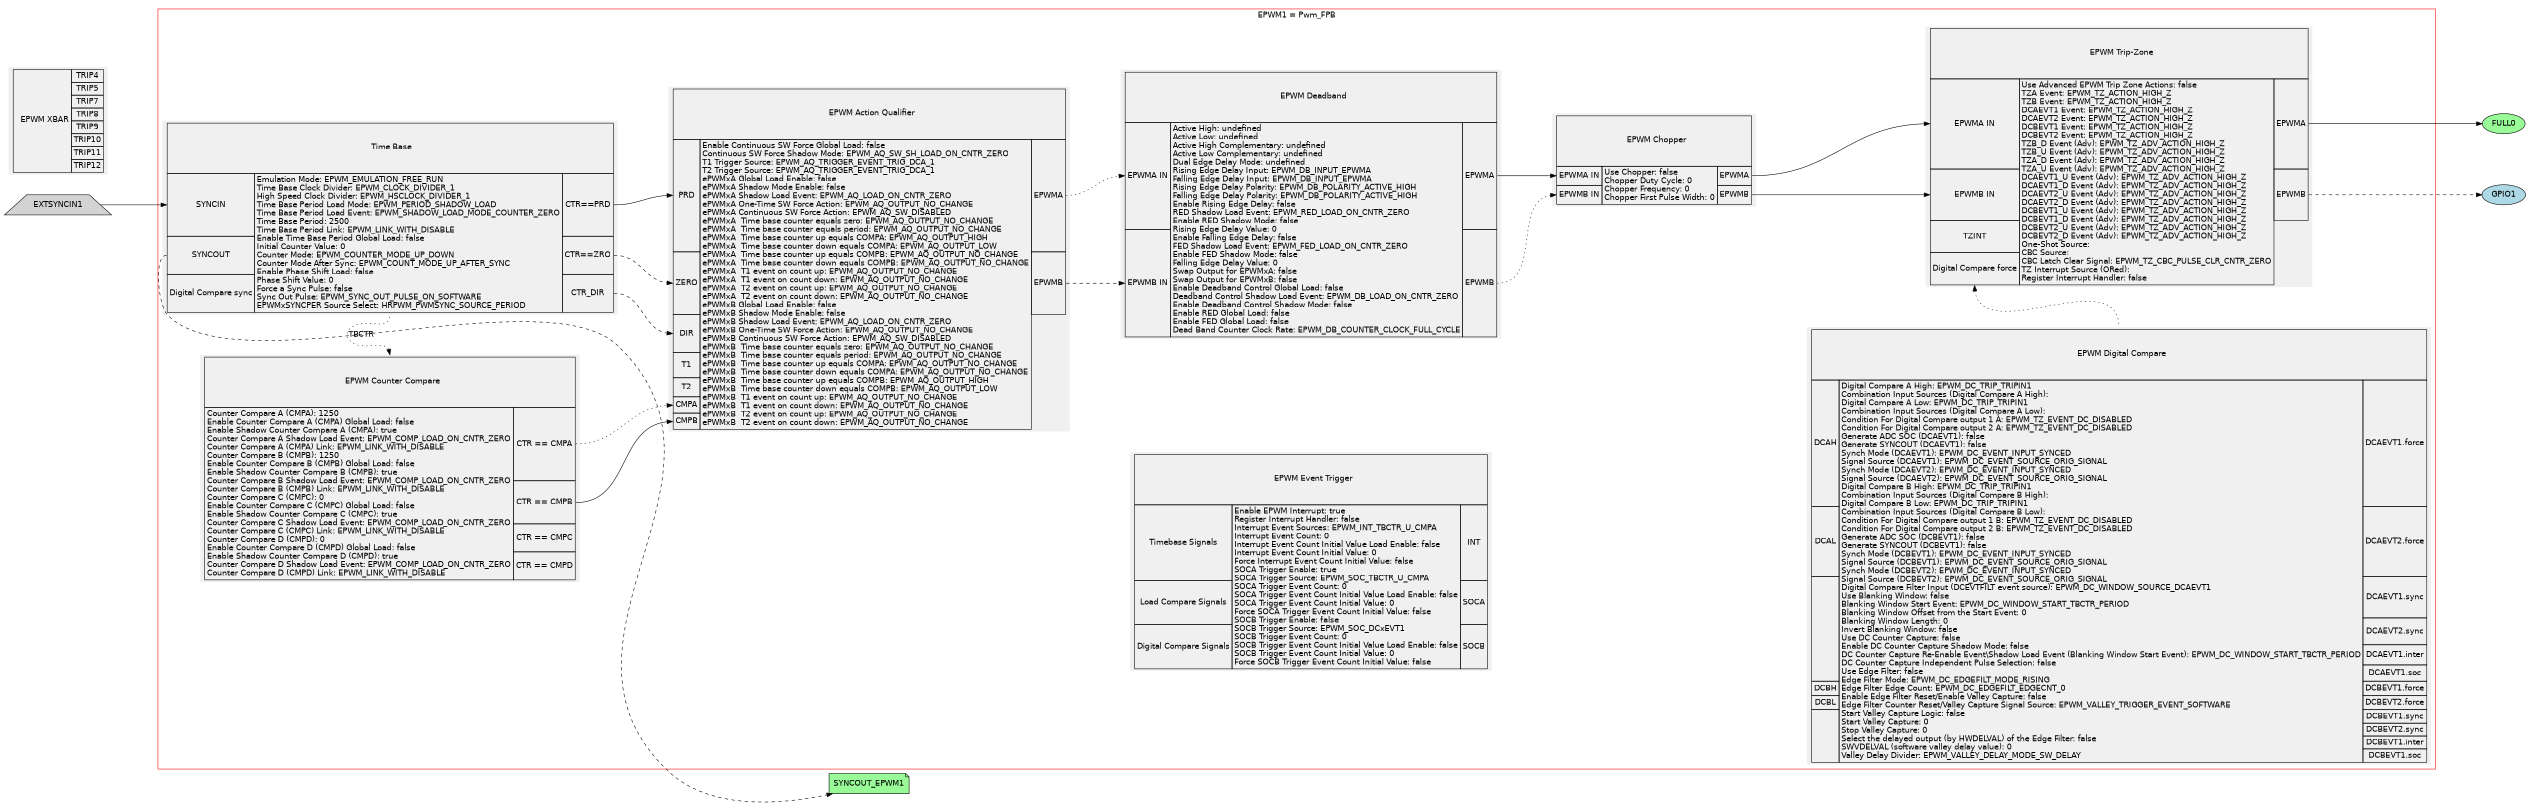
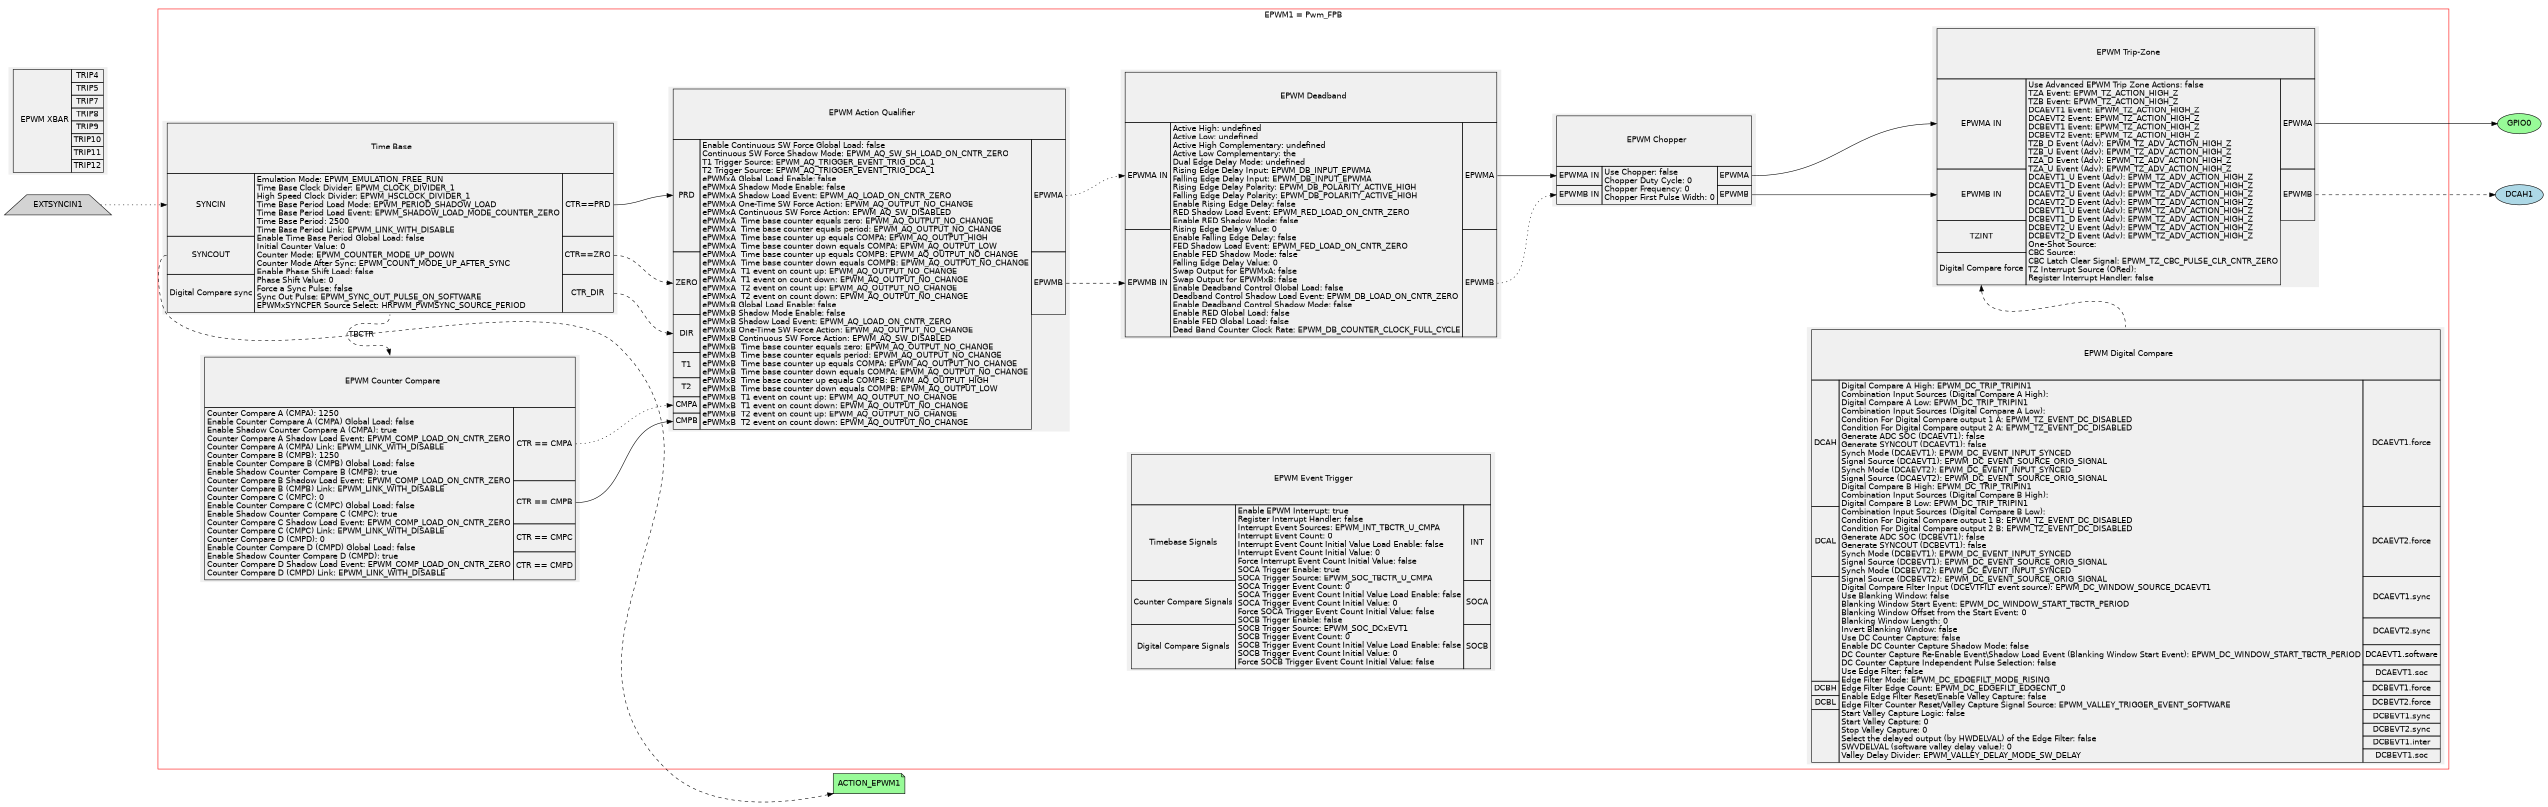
(2504, 124) -> (2519, 124)
(1248, 154) -> (1234, 154)
(2504, 195) -> (2519, 195)
(131, 205) -> (131, 205)
(2049, 306) -> (2056, 306)
(348, 332) -> (348, 332)
(1183, 602) -> (1183, 602)
(2395, 655) -> (2402, 655)
(869, 784) -> (869, 784)
